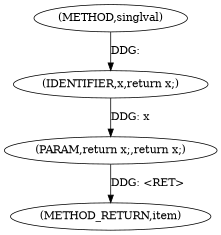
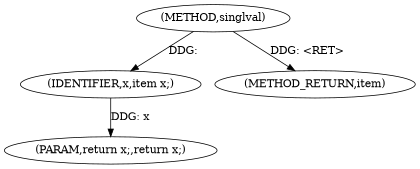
(111, 84) -> (111, 84)
(111, 180) -> (261, 49)
